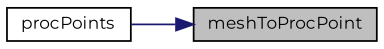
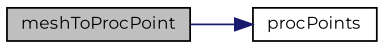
(153, 24) -> (213, 24)
